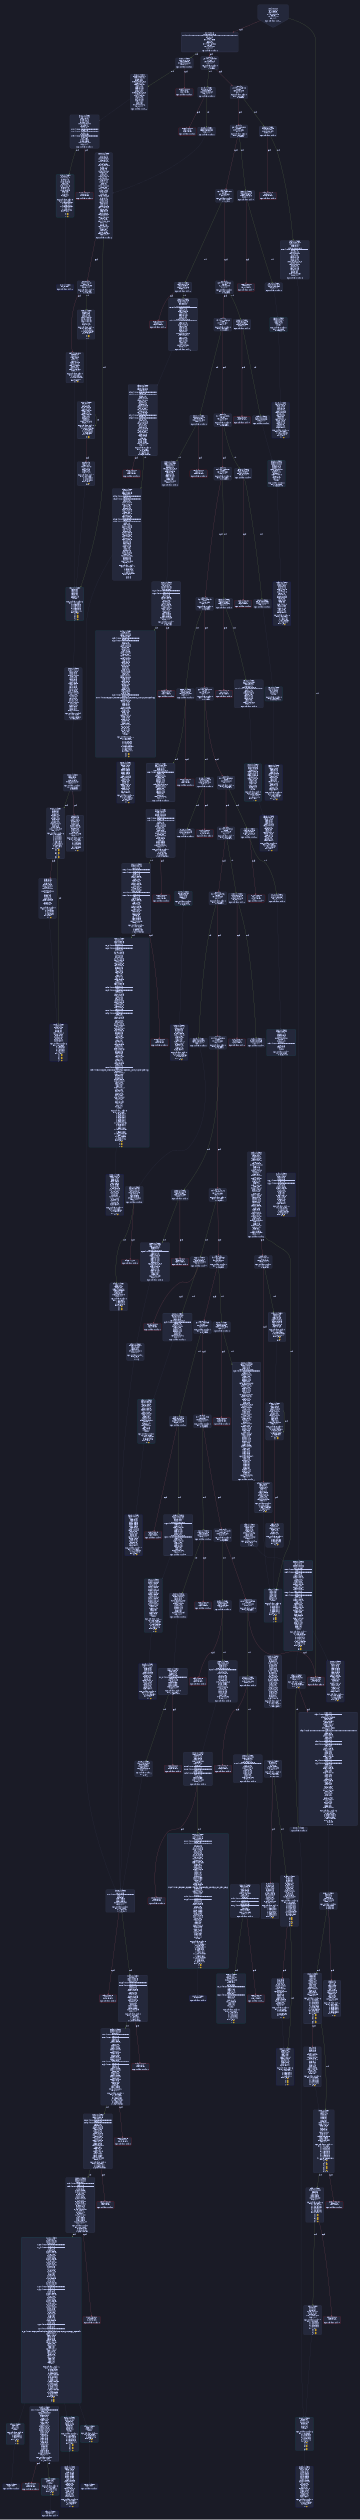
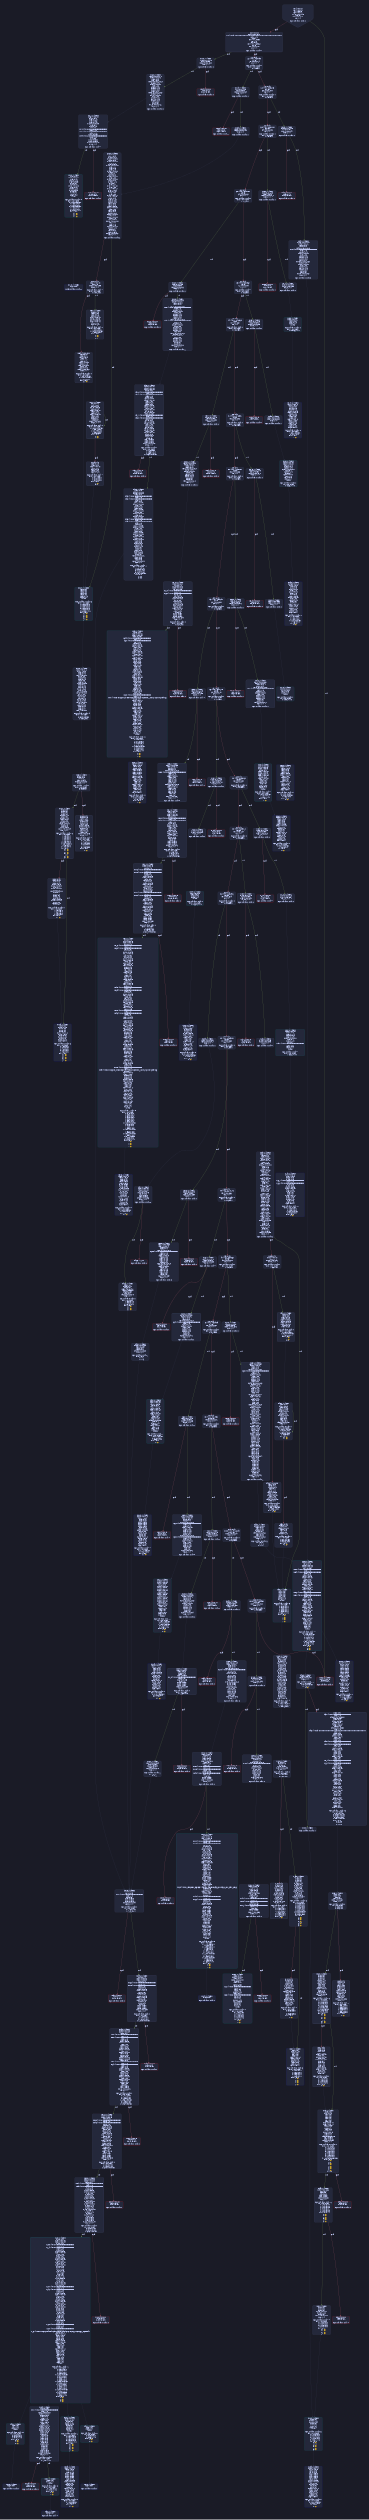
(65, 287) -> (74, 287)
